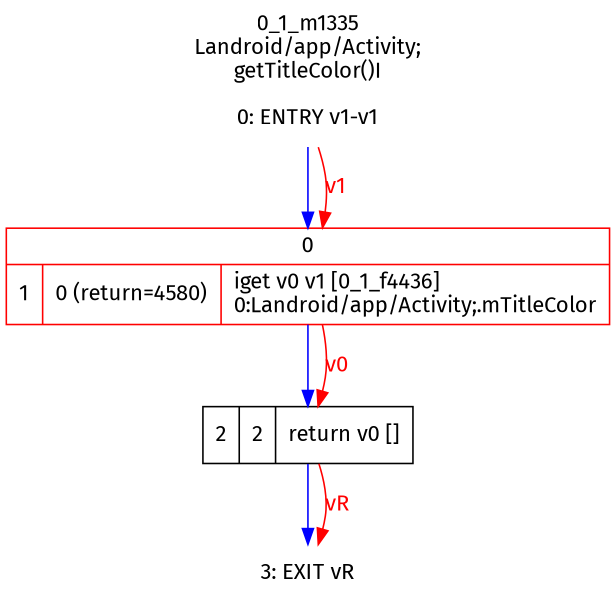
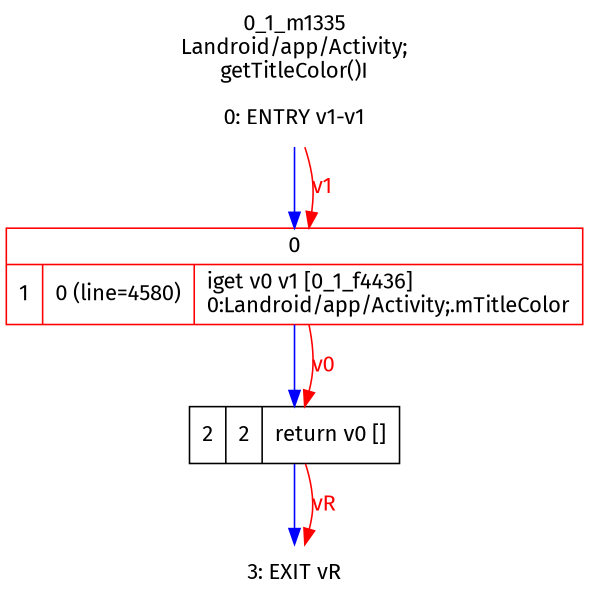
(132, 294) -> (118, 294)
